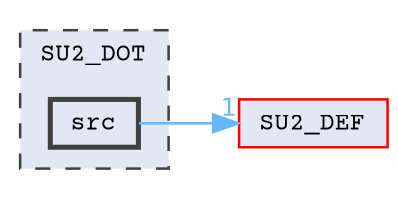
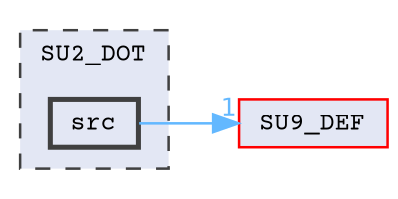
(313, 123) -> (313, 123)
